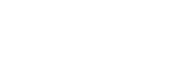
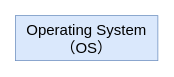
none -> (87, 38)
